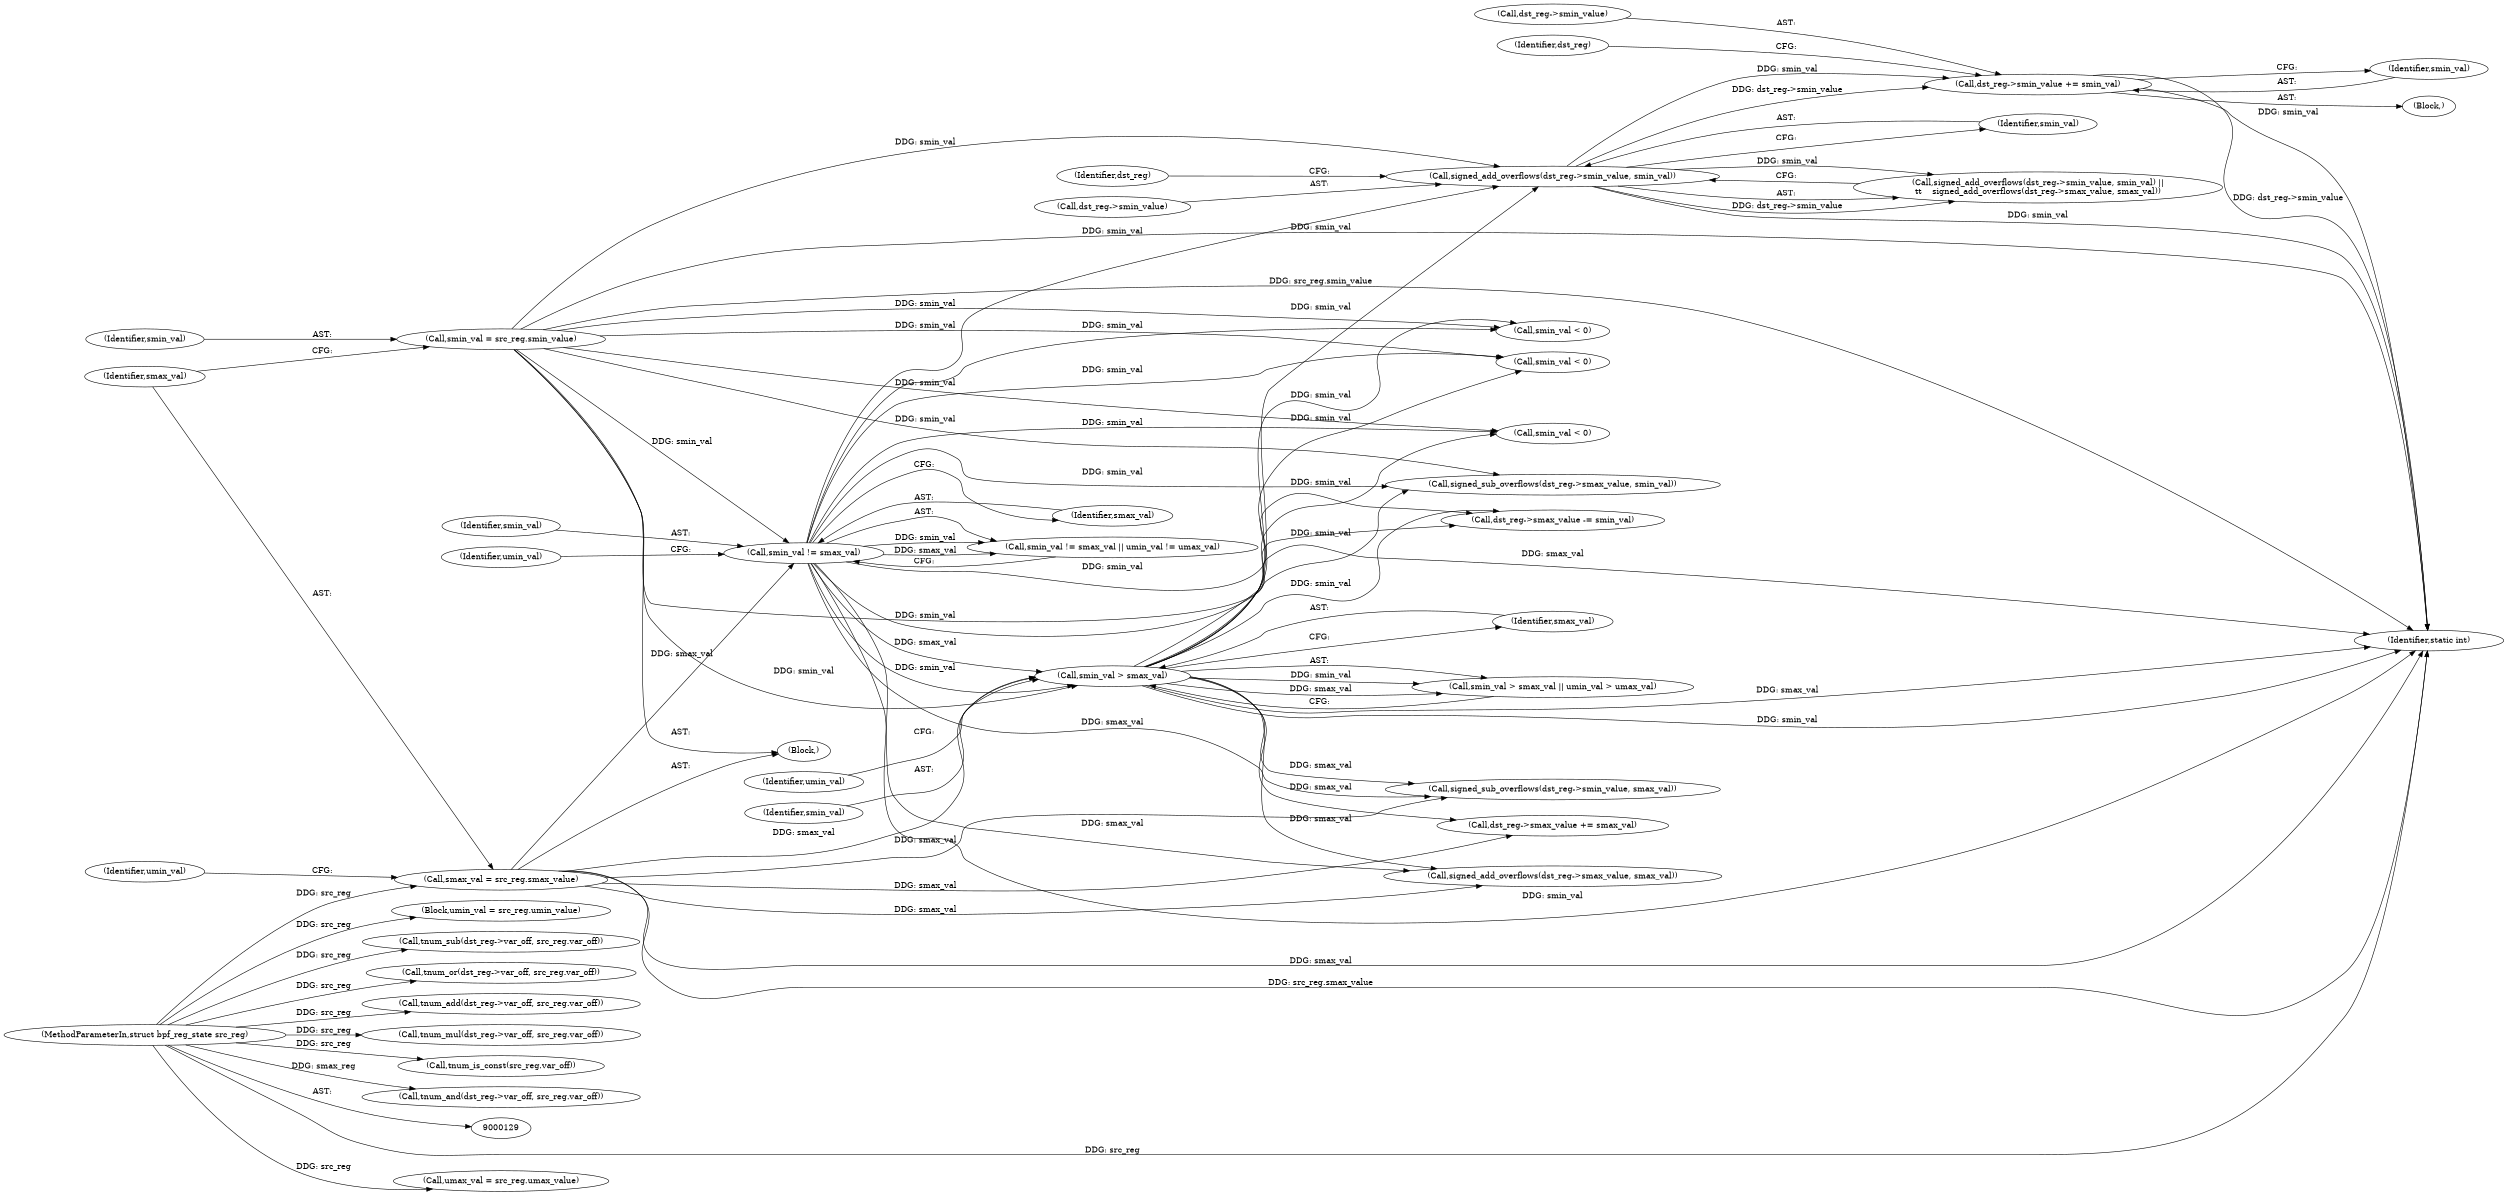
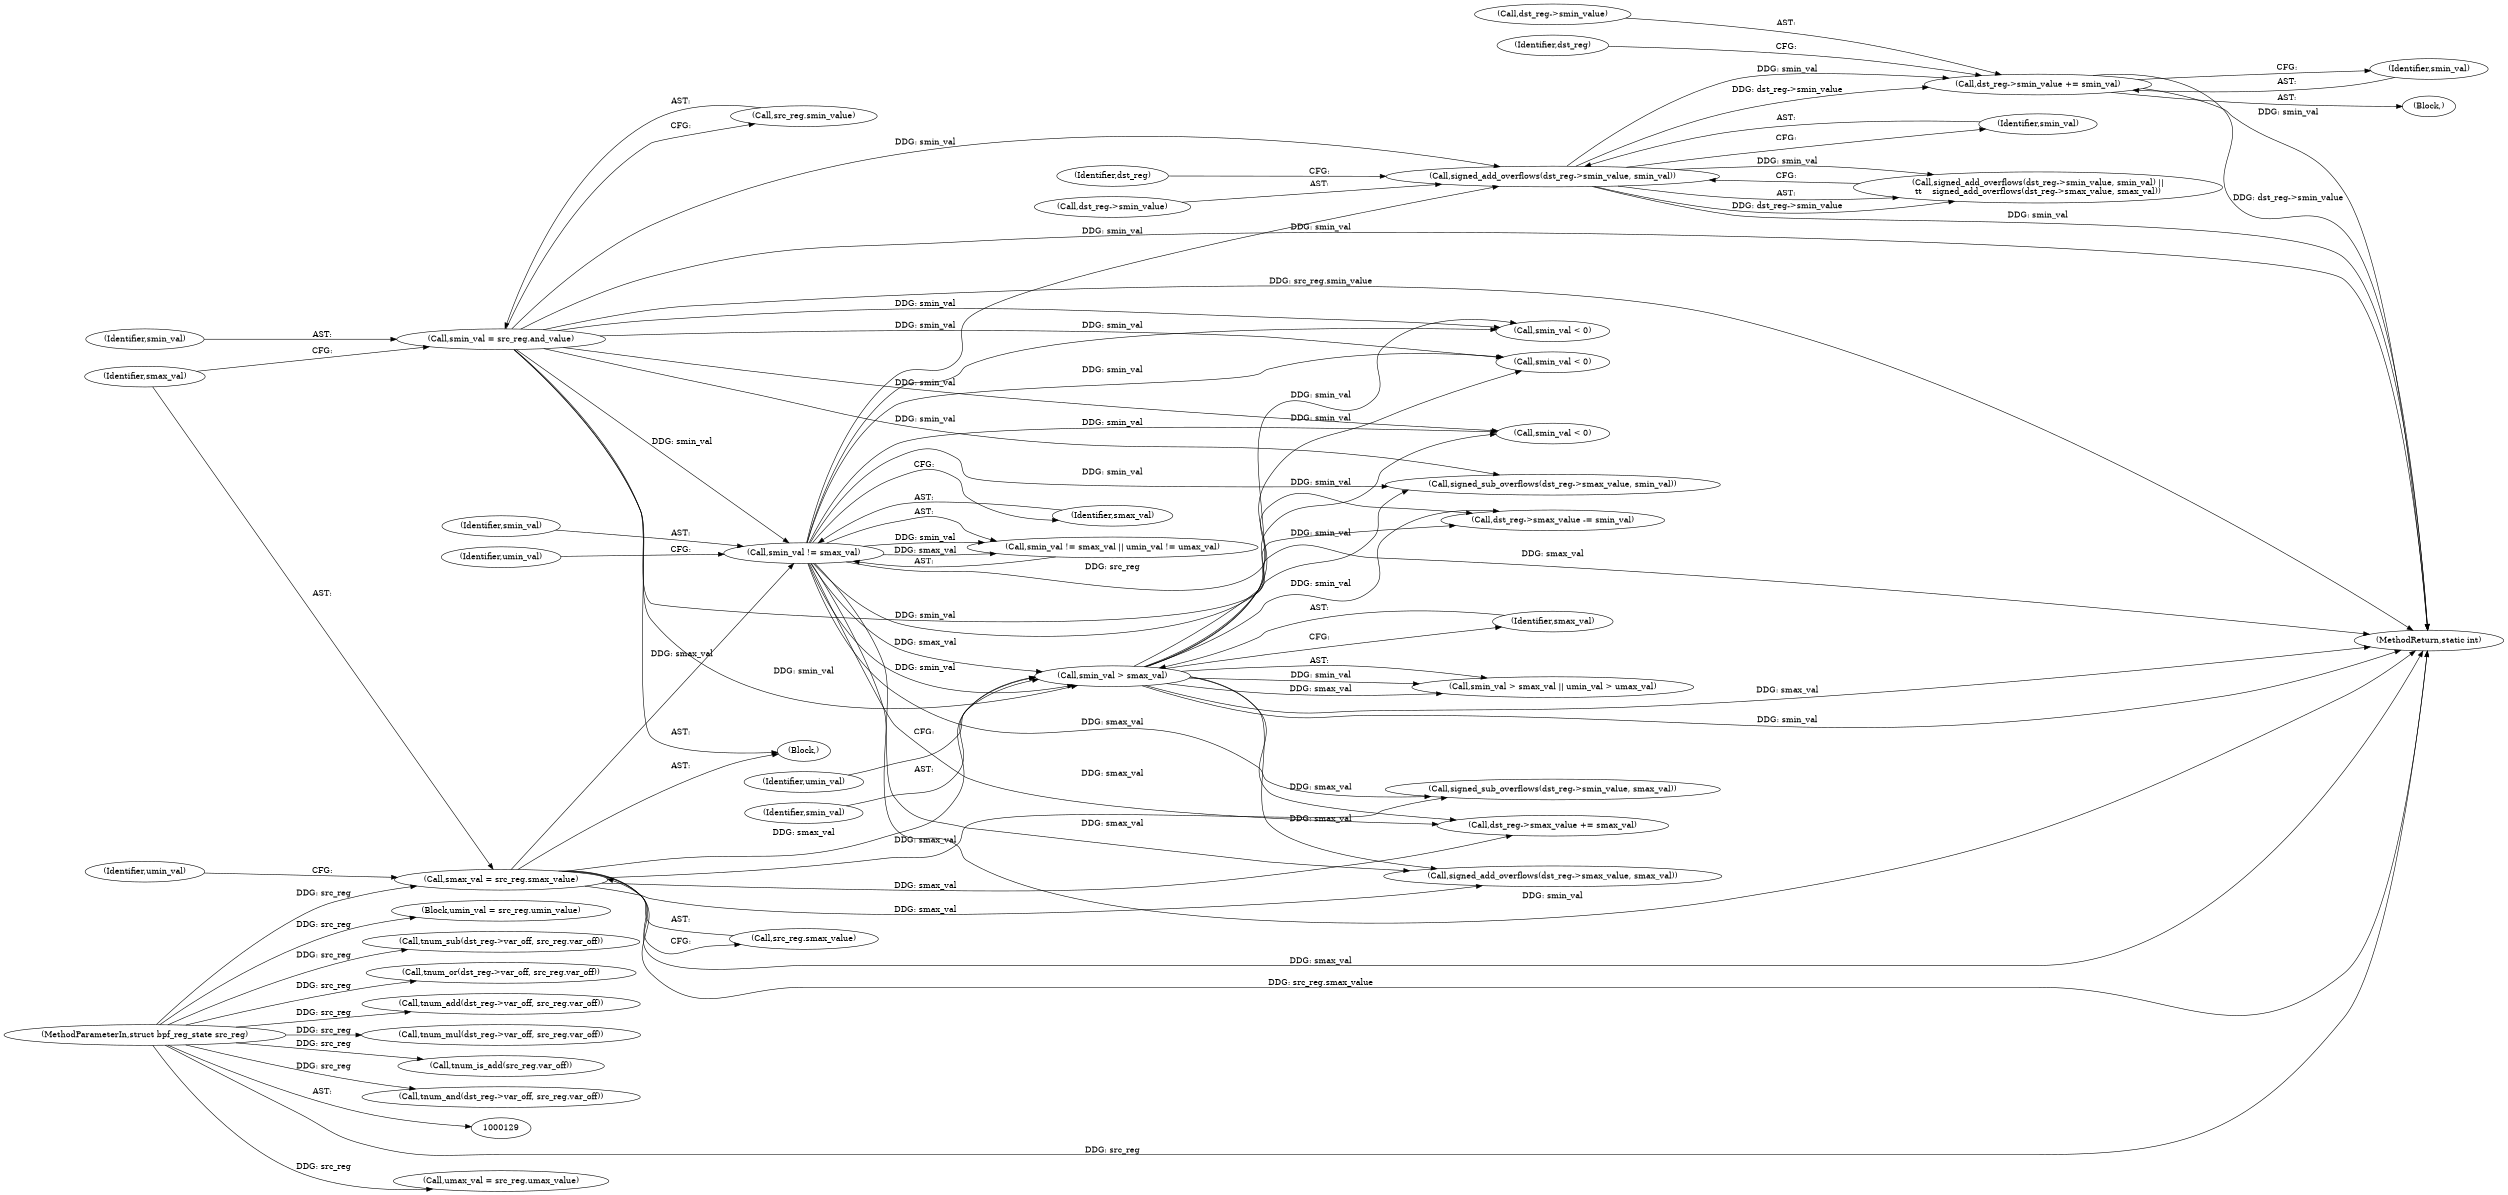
none -> (804, 116)
(501, 339) -> (501, 339)
(1267, 394) -> none
(926, 561) -> (926, 561)
(1113, 567) -> (1113, 567)
(2429, 641) -> (2429, 641)
(1324, 709) -> none
(1268, 770) -> none
none -> (1063, 800)
none -> (804, 939)
(324, 1066) -> (324, 1066)
(501, 1066) -> (501, 1066)
(501, 1128) -> (501, 1128)
